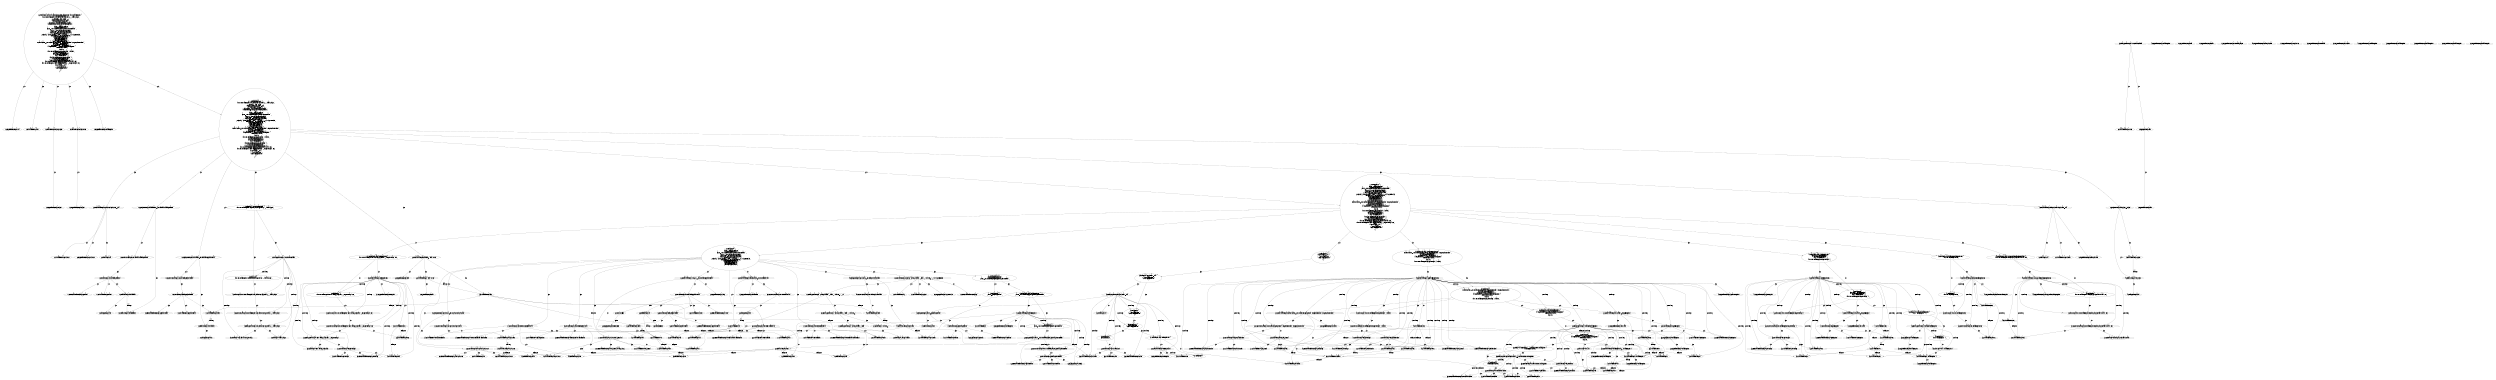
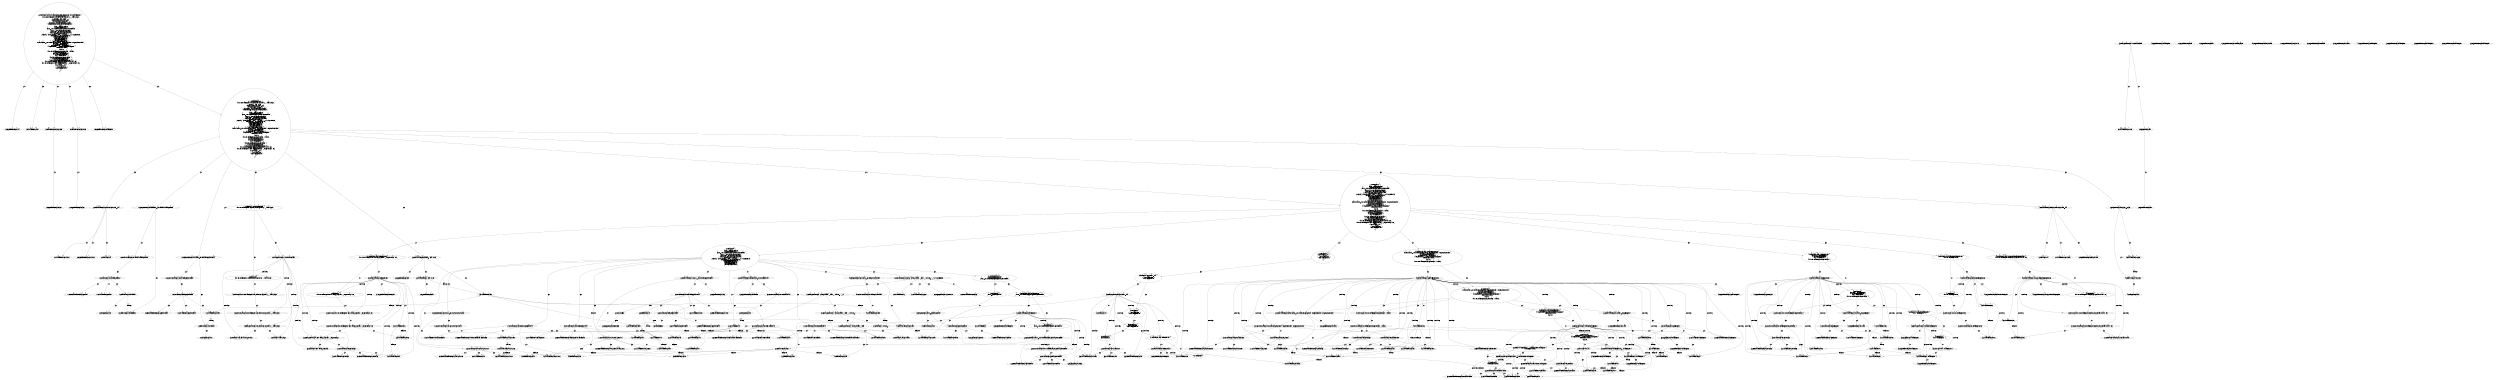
(1972, 302) -> none
(1814, 314) -> none
(1453, 349) -> none
